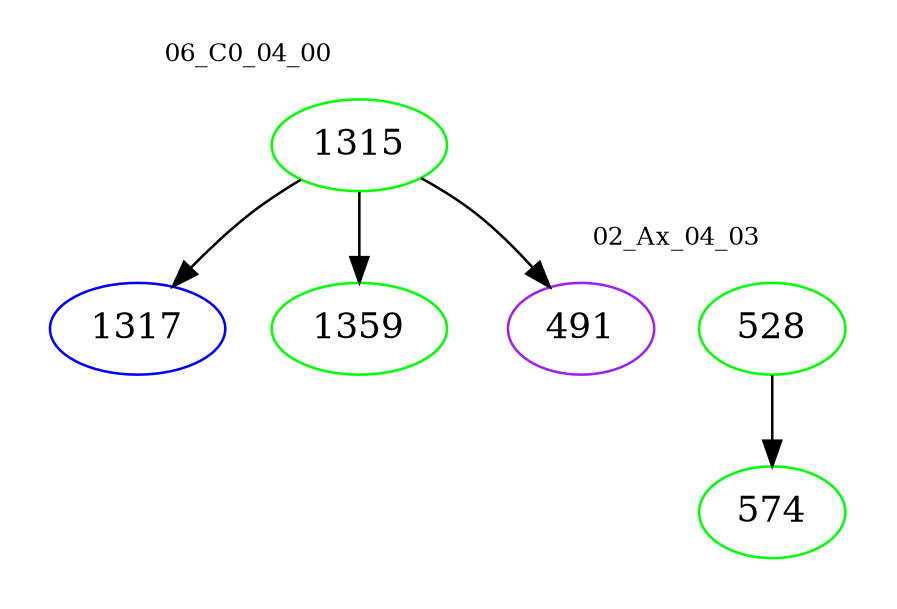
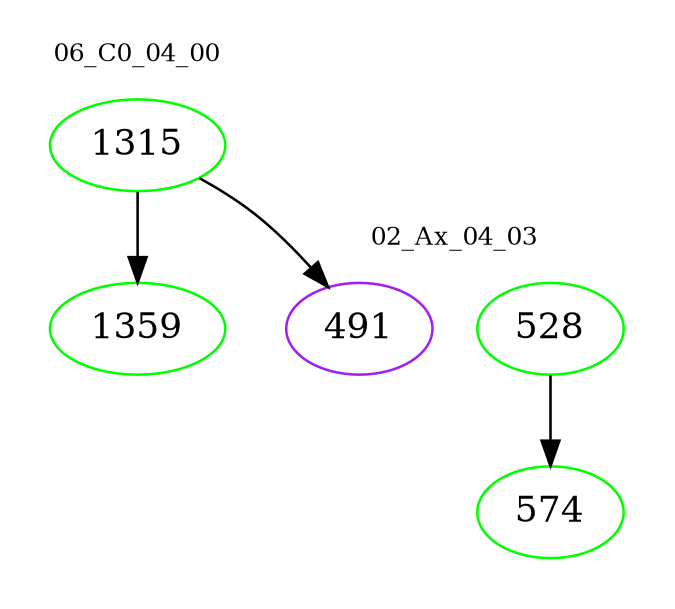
(138, 329) -> none
